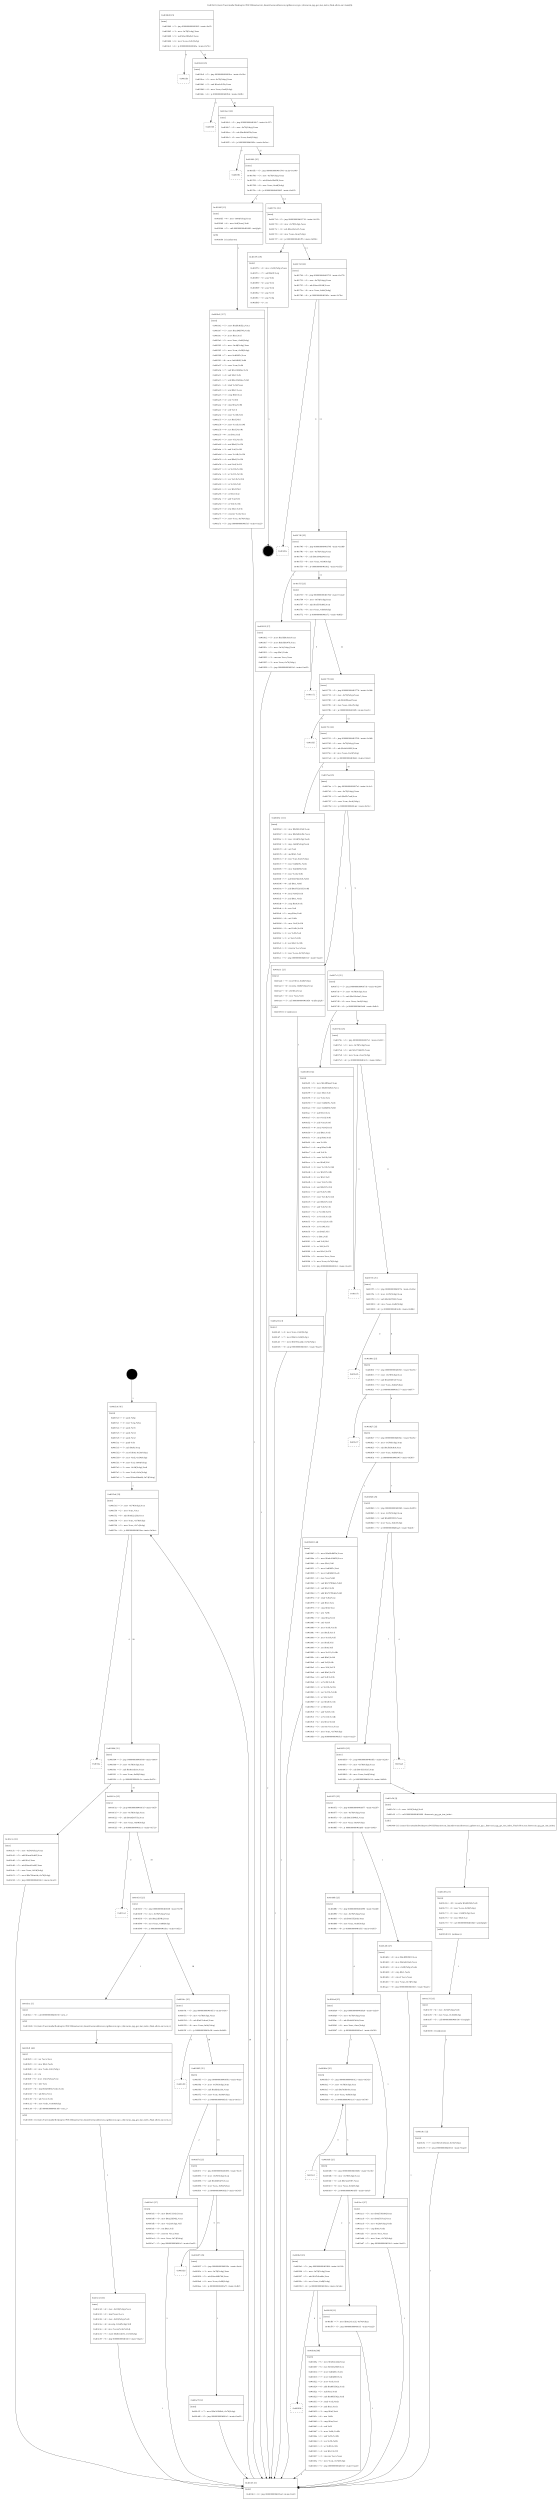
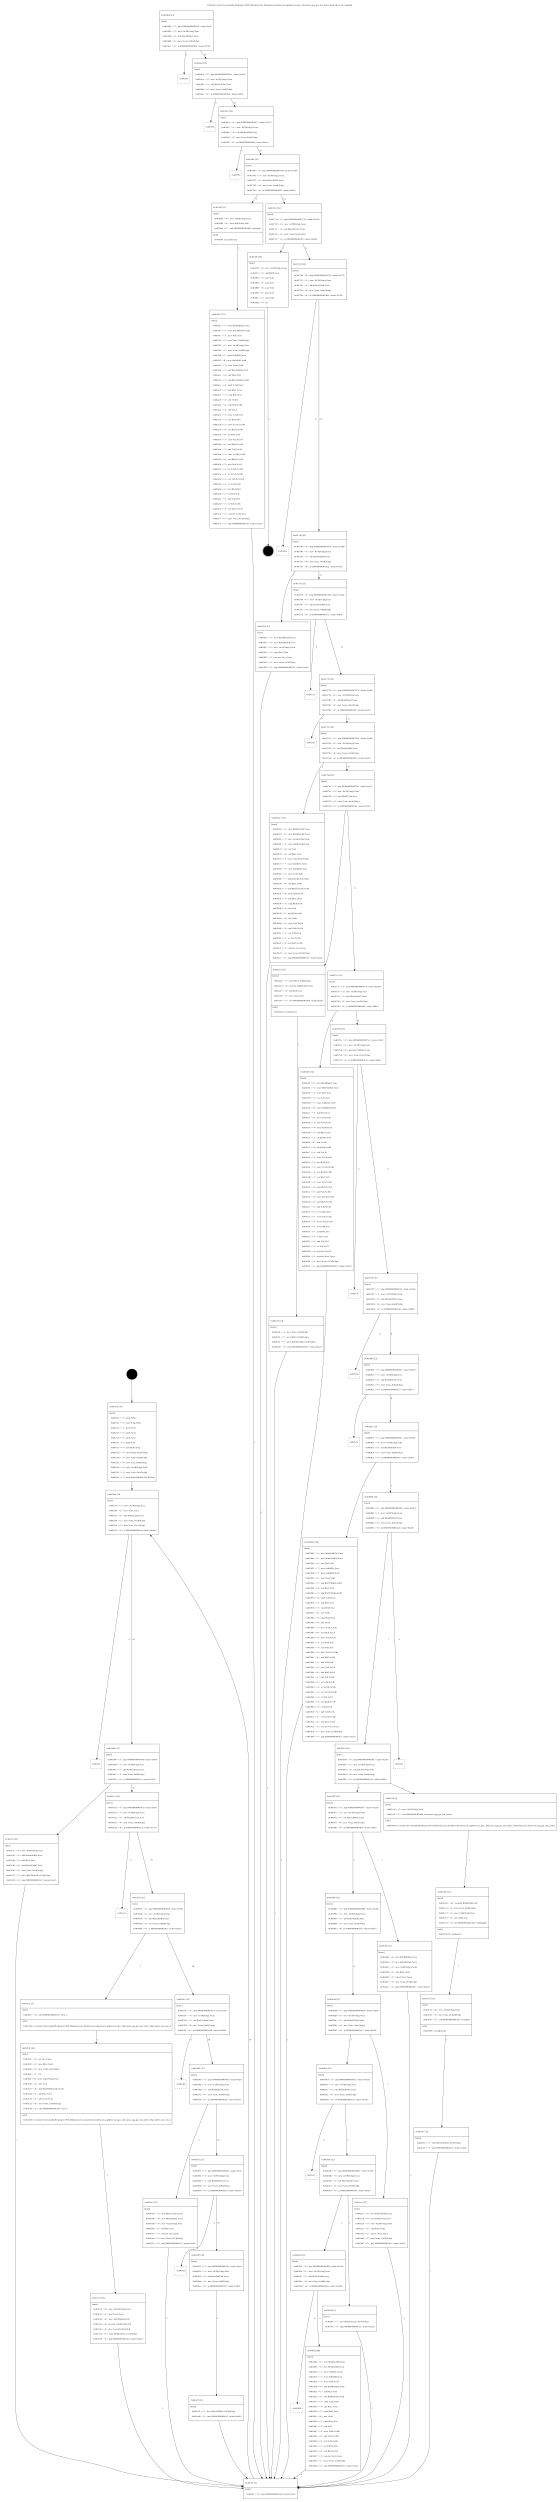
(332, 2141) -> (320, 2136)
